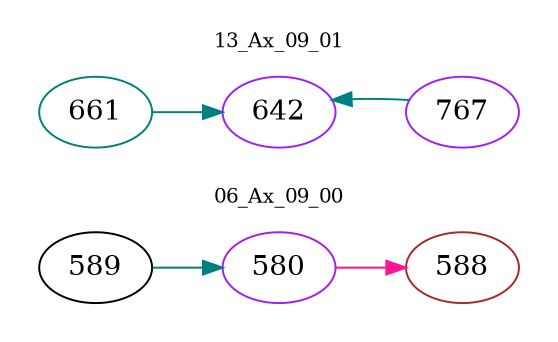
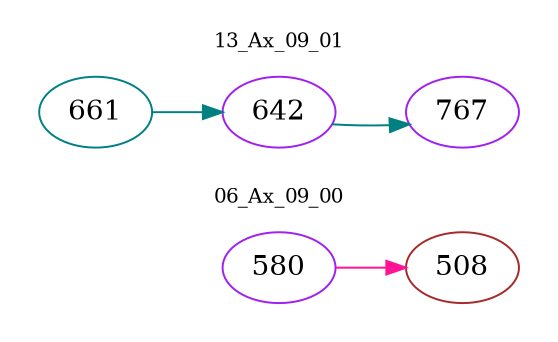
(381, 99) -> (361, 125)
(96, 268) -> none
(462, 268) -> (462, 268)
